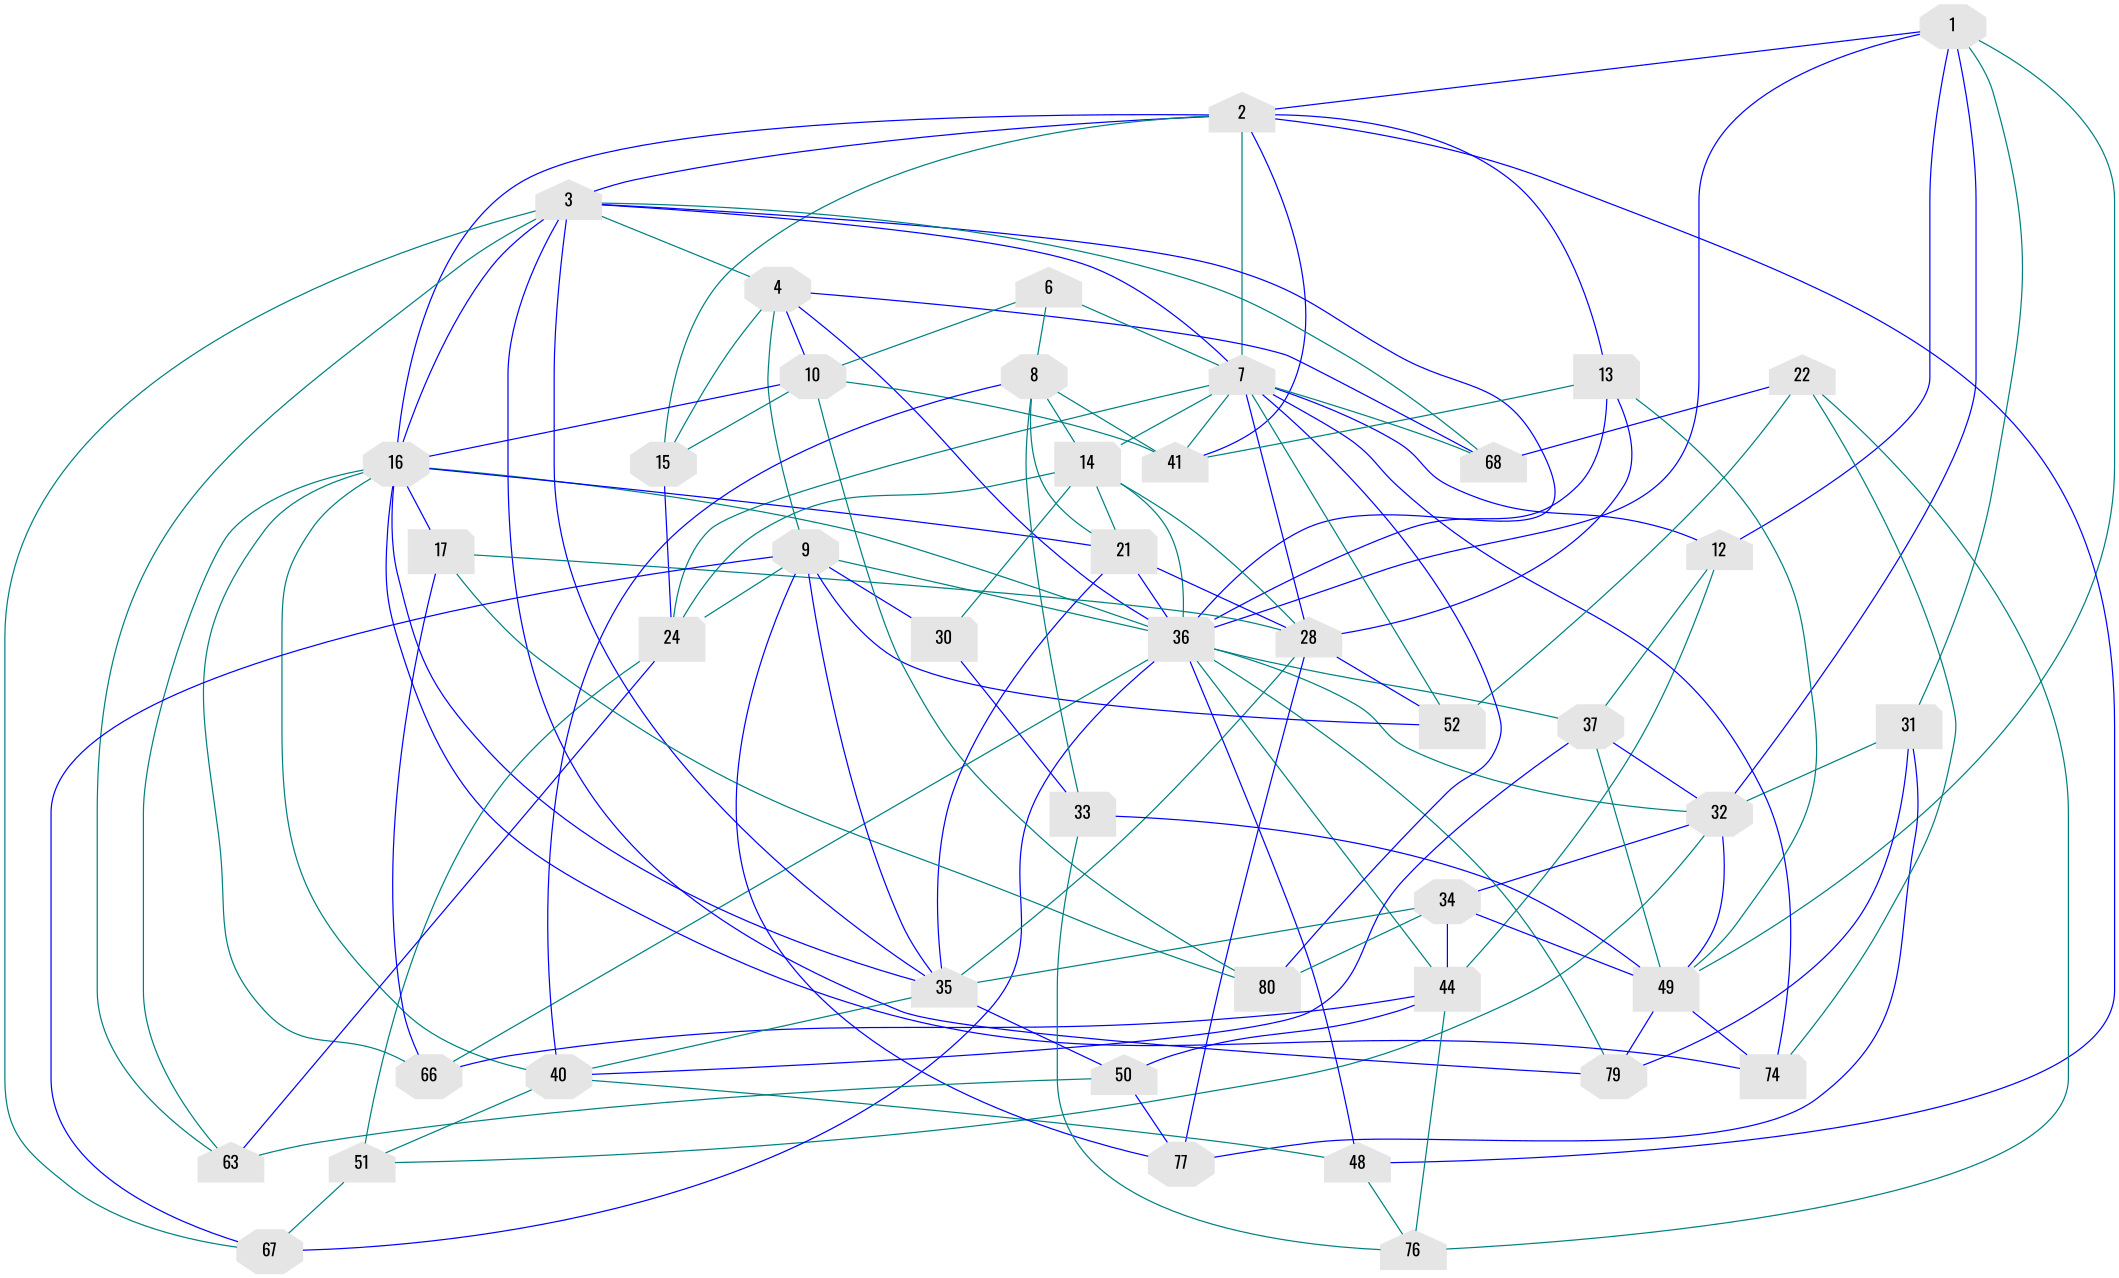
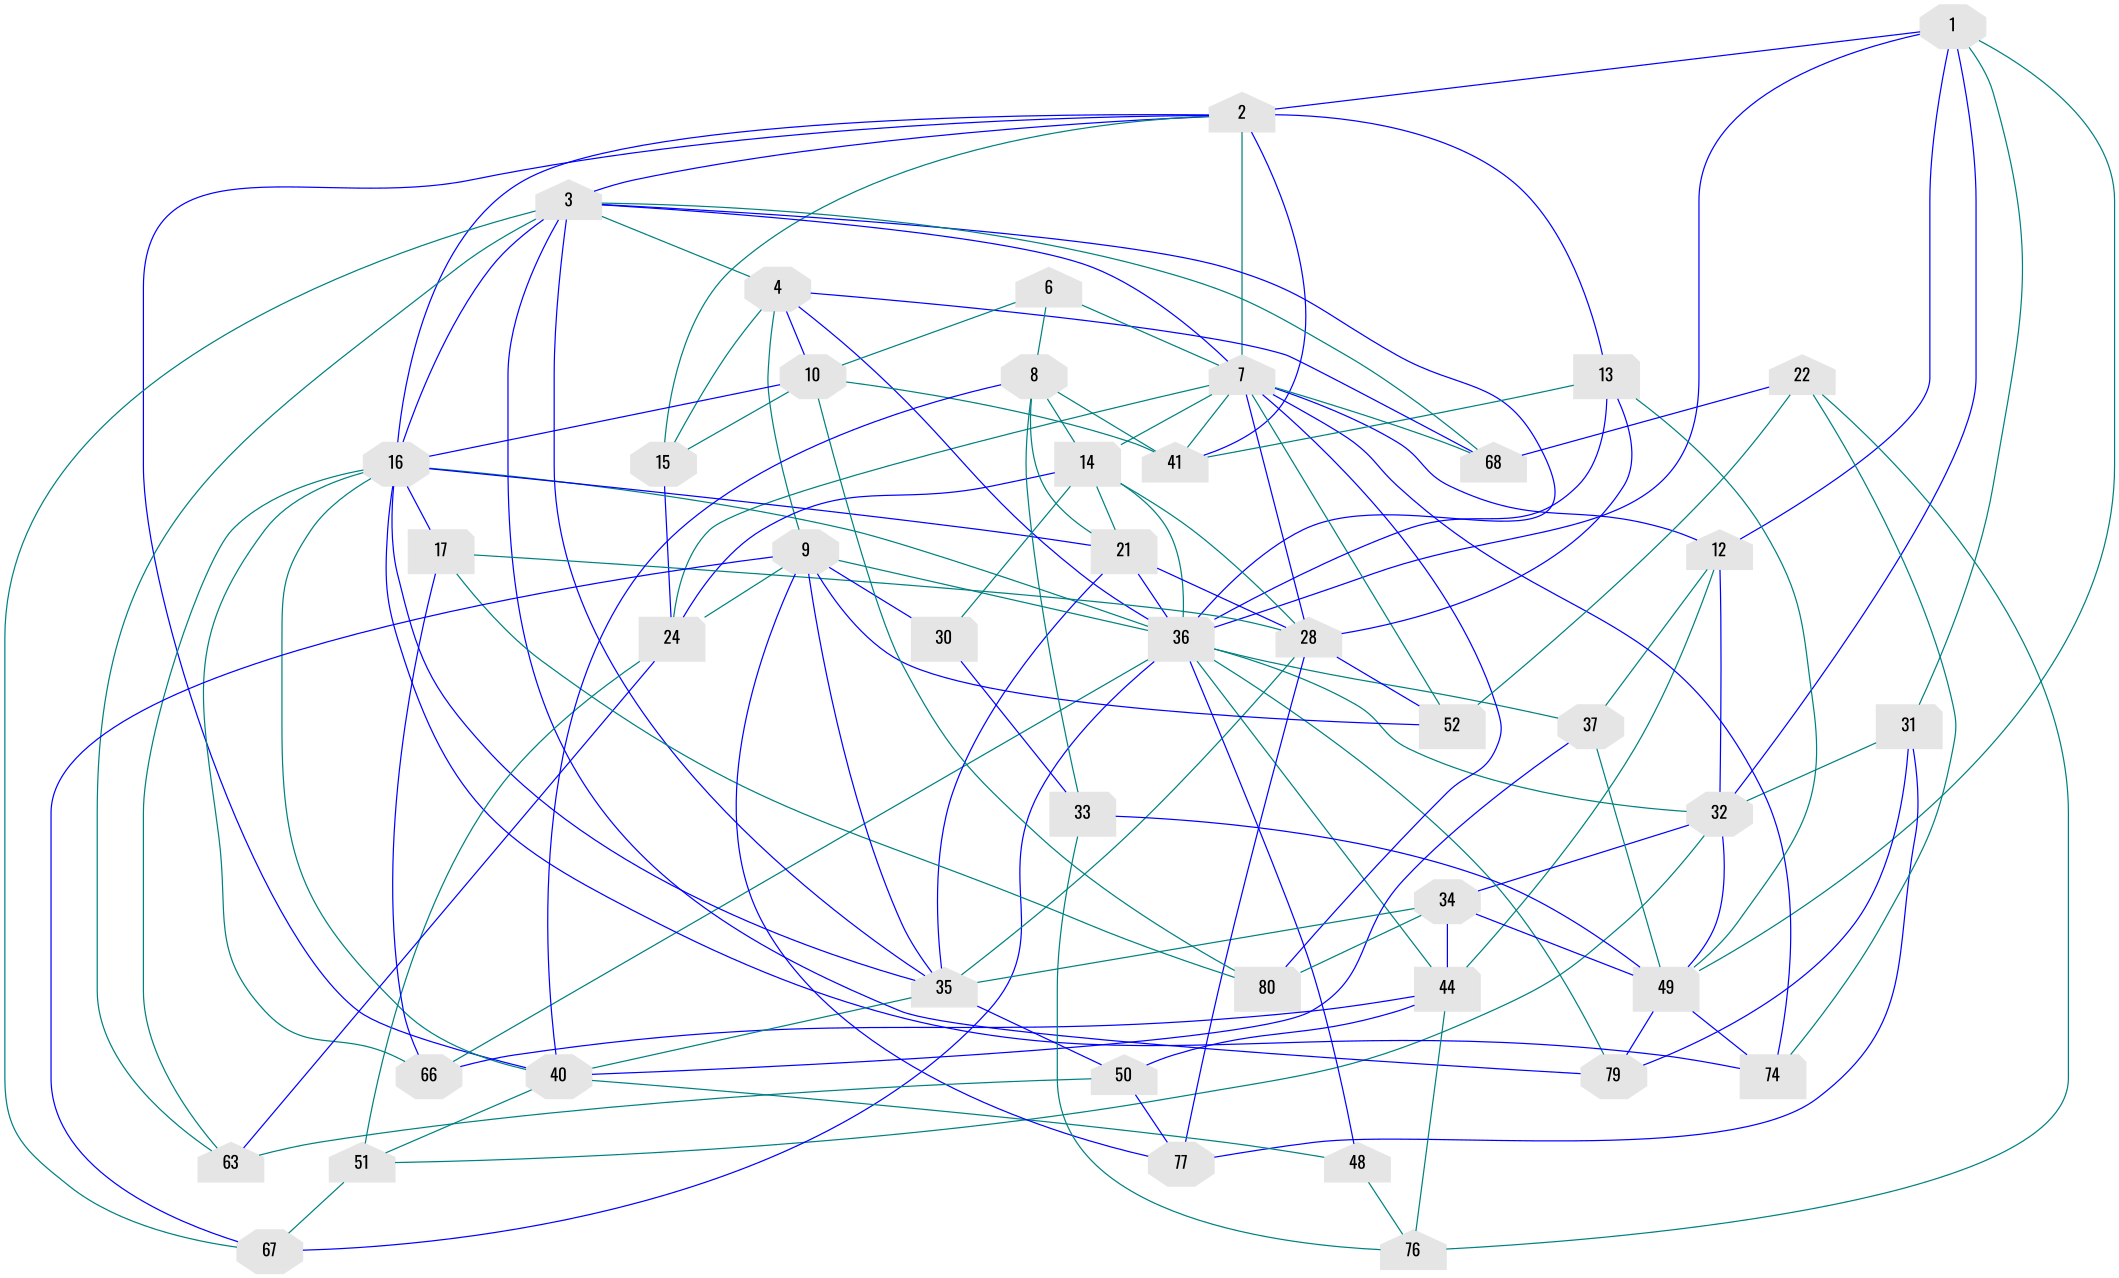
(857, 497) -> (857, 497)
(2110, 677) -> (177, 209)
(1655, 770) -> (1721, 681)
